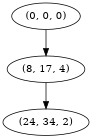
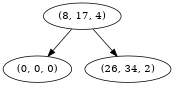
(46, 39) -> (62, 40)
(46, 122) -> (128, 69)
